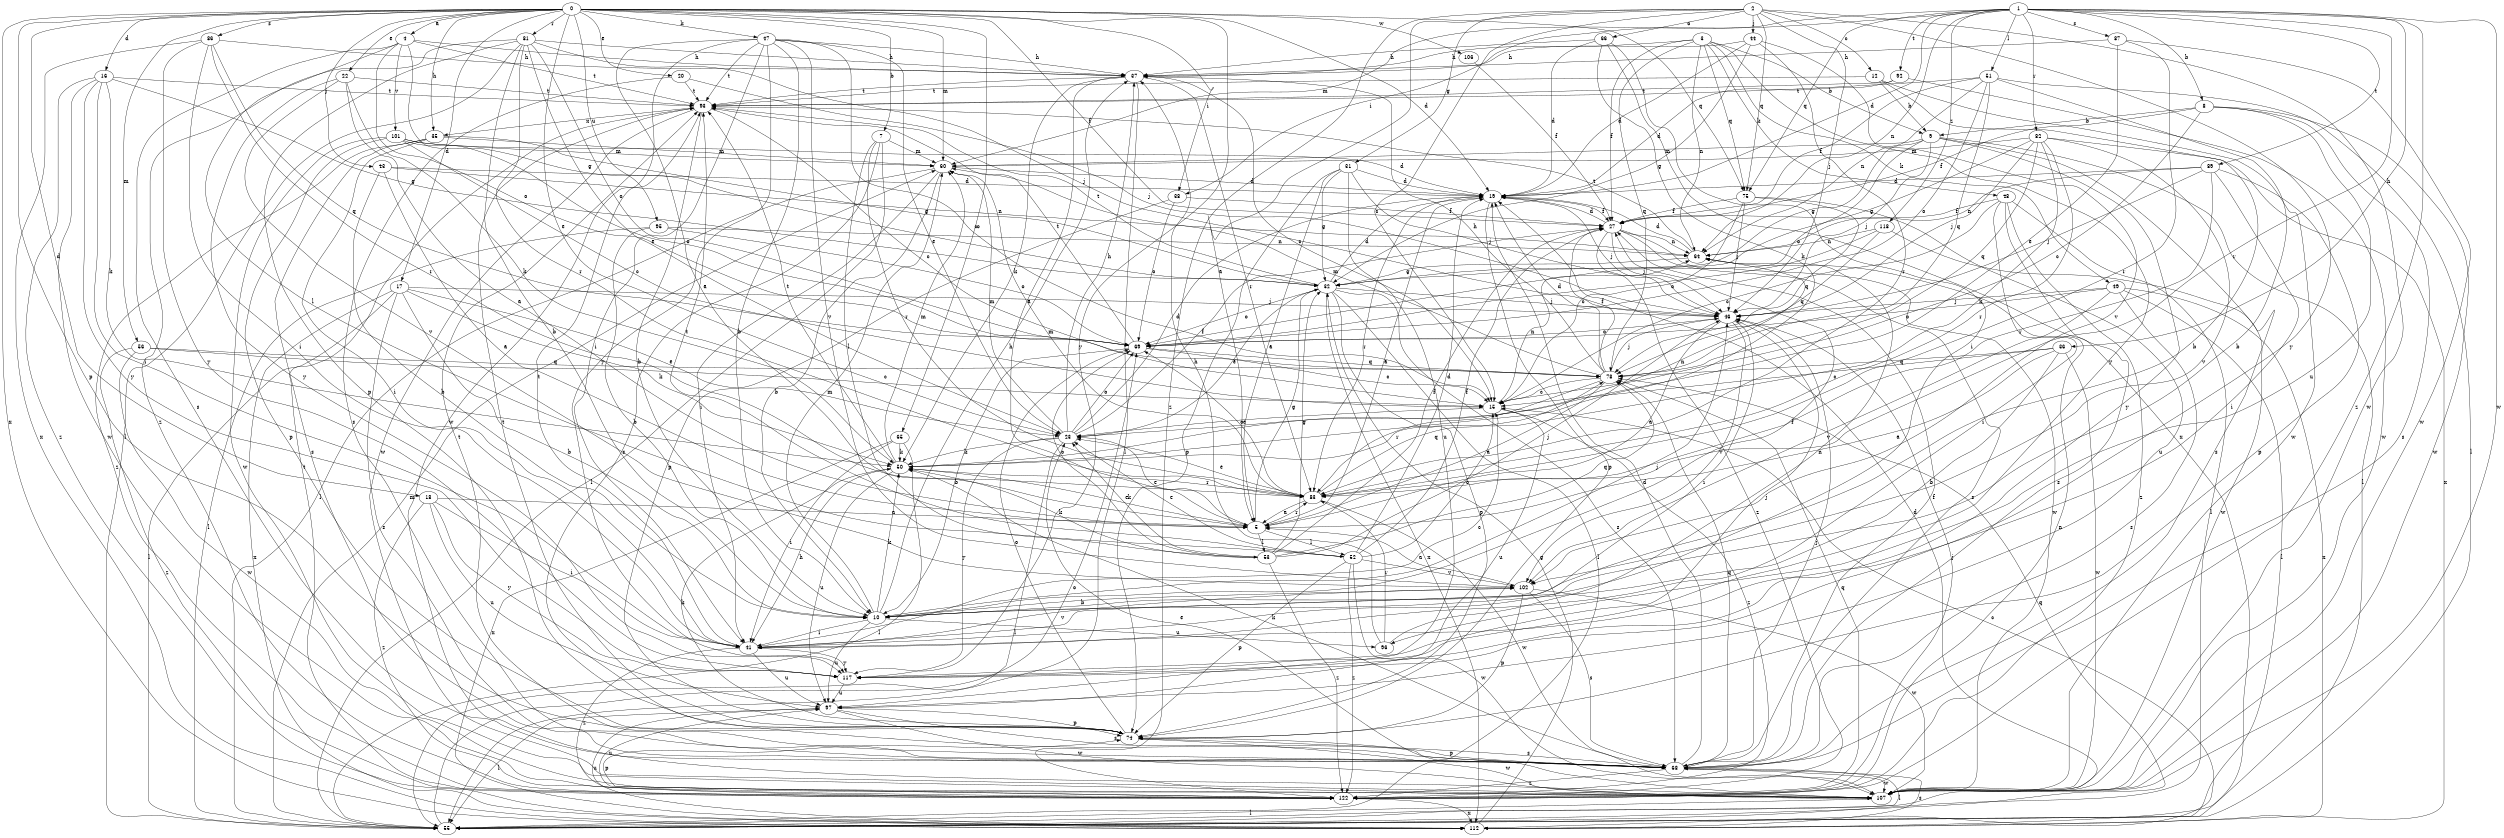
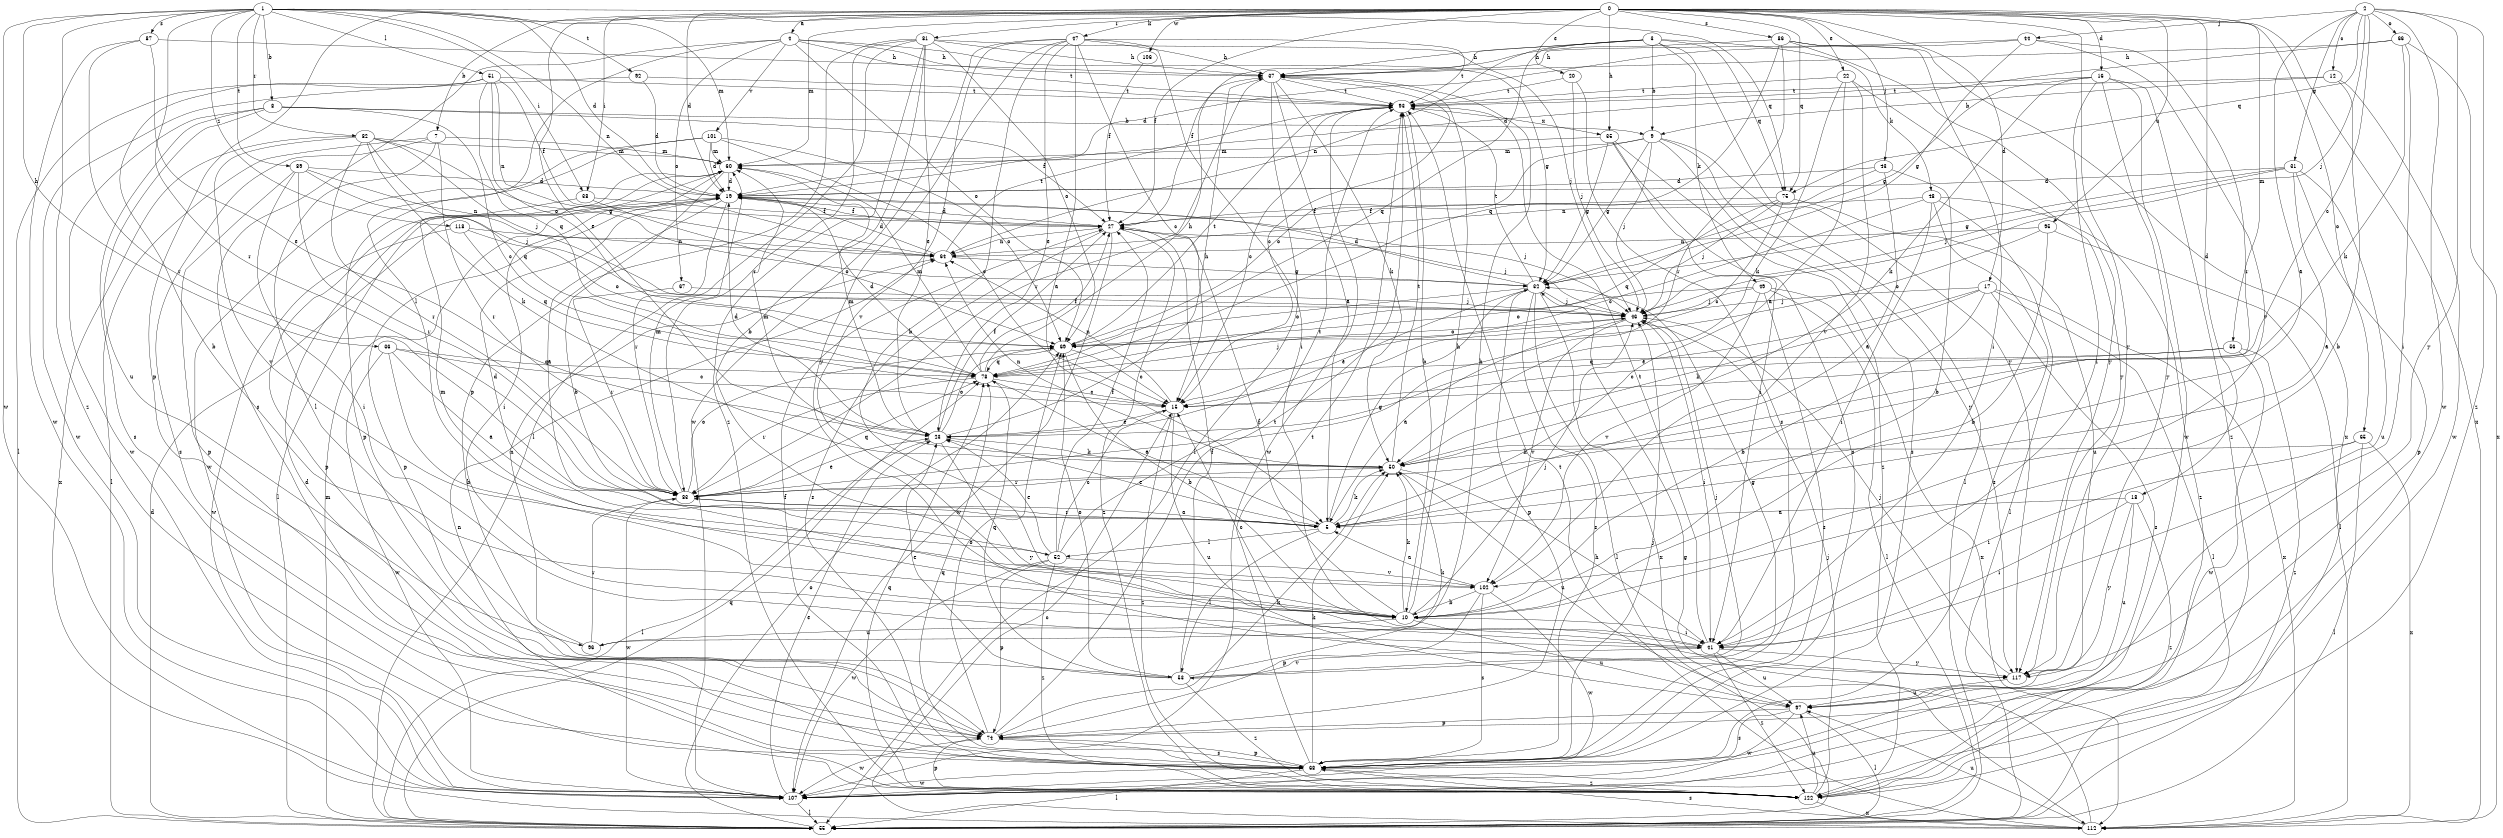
none -> (682, 287)
(1133, 605) -> (1446, 654)
